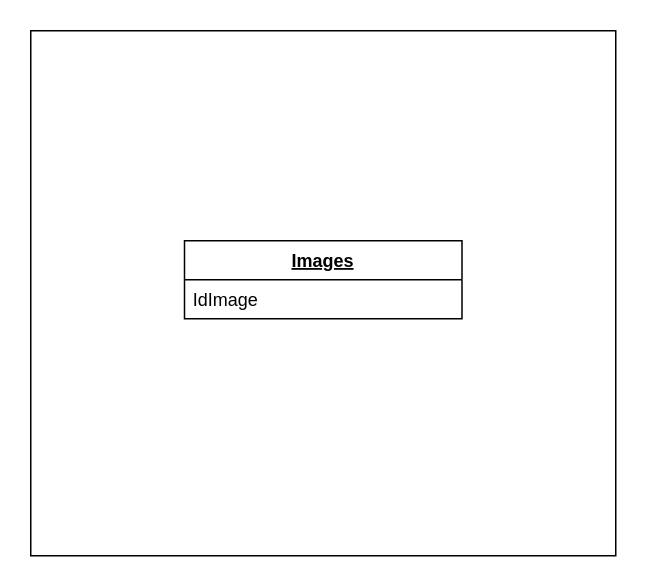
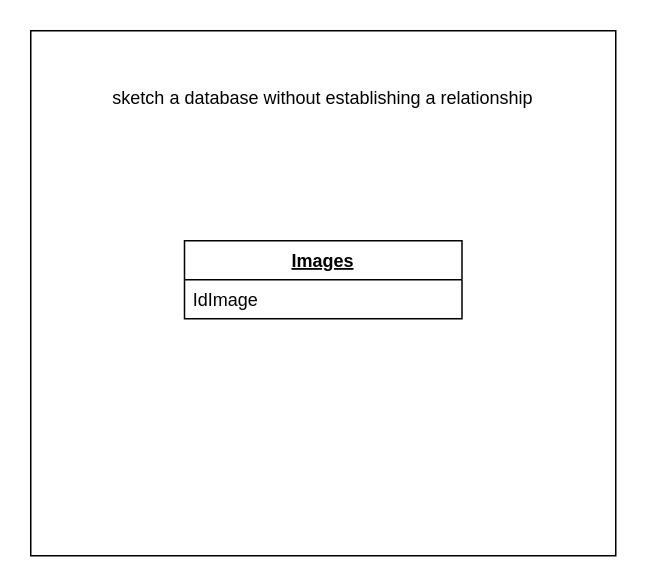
none -> (323, 98)
